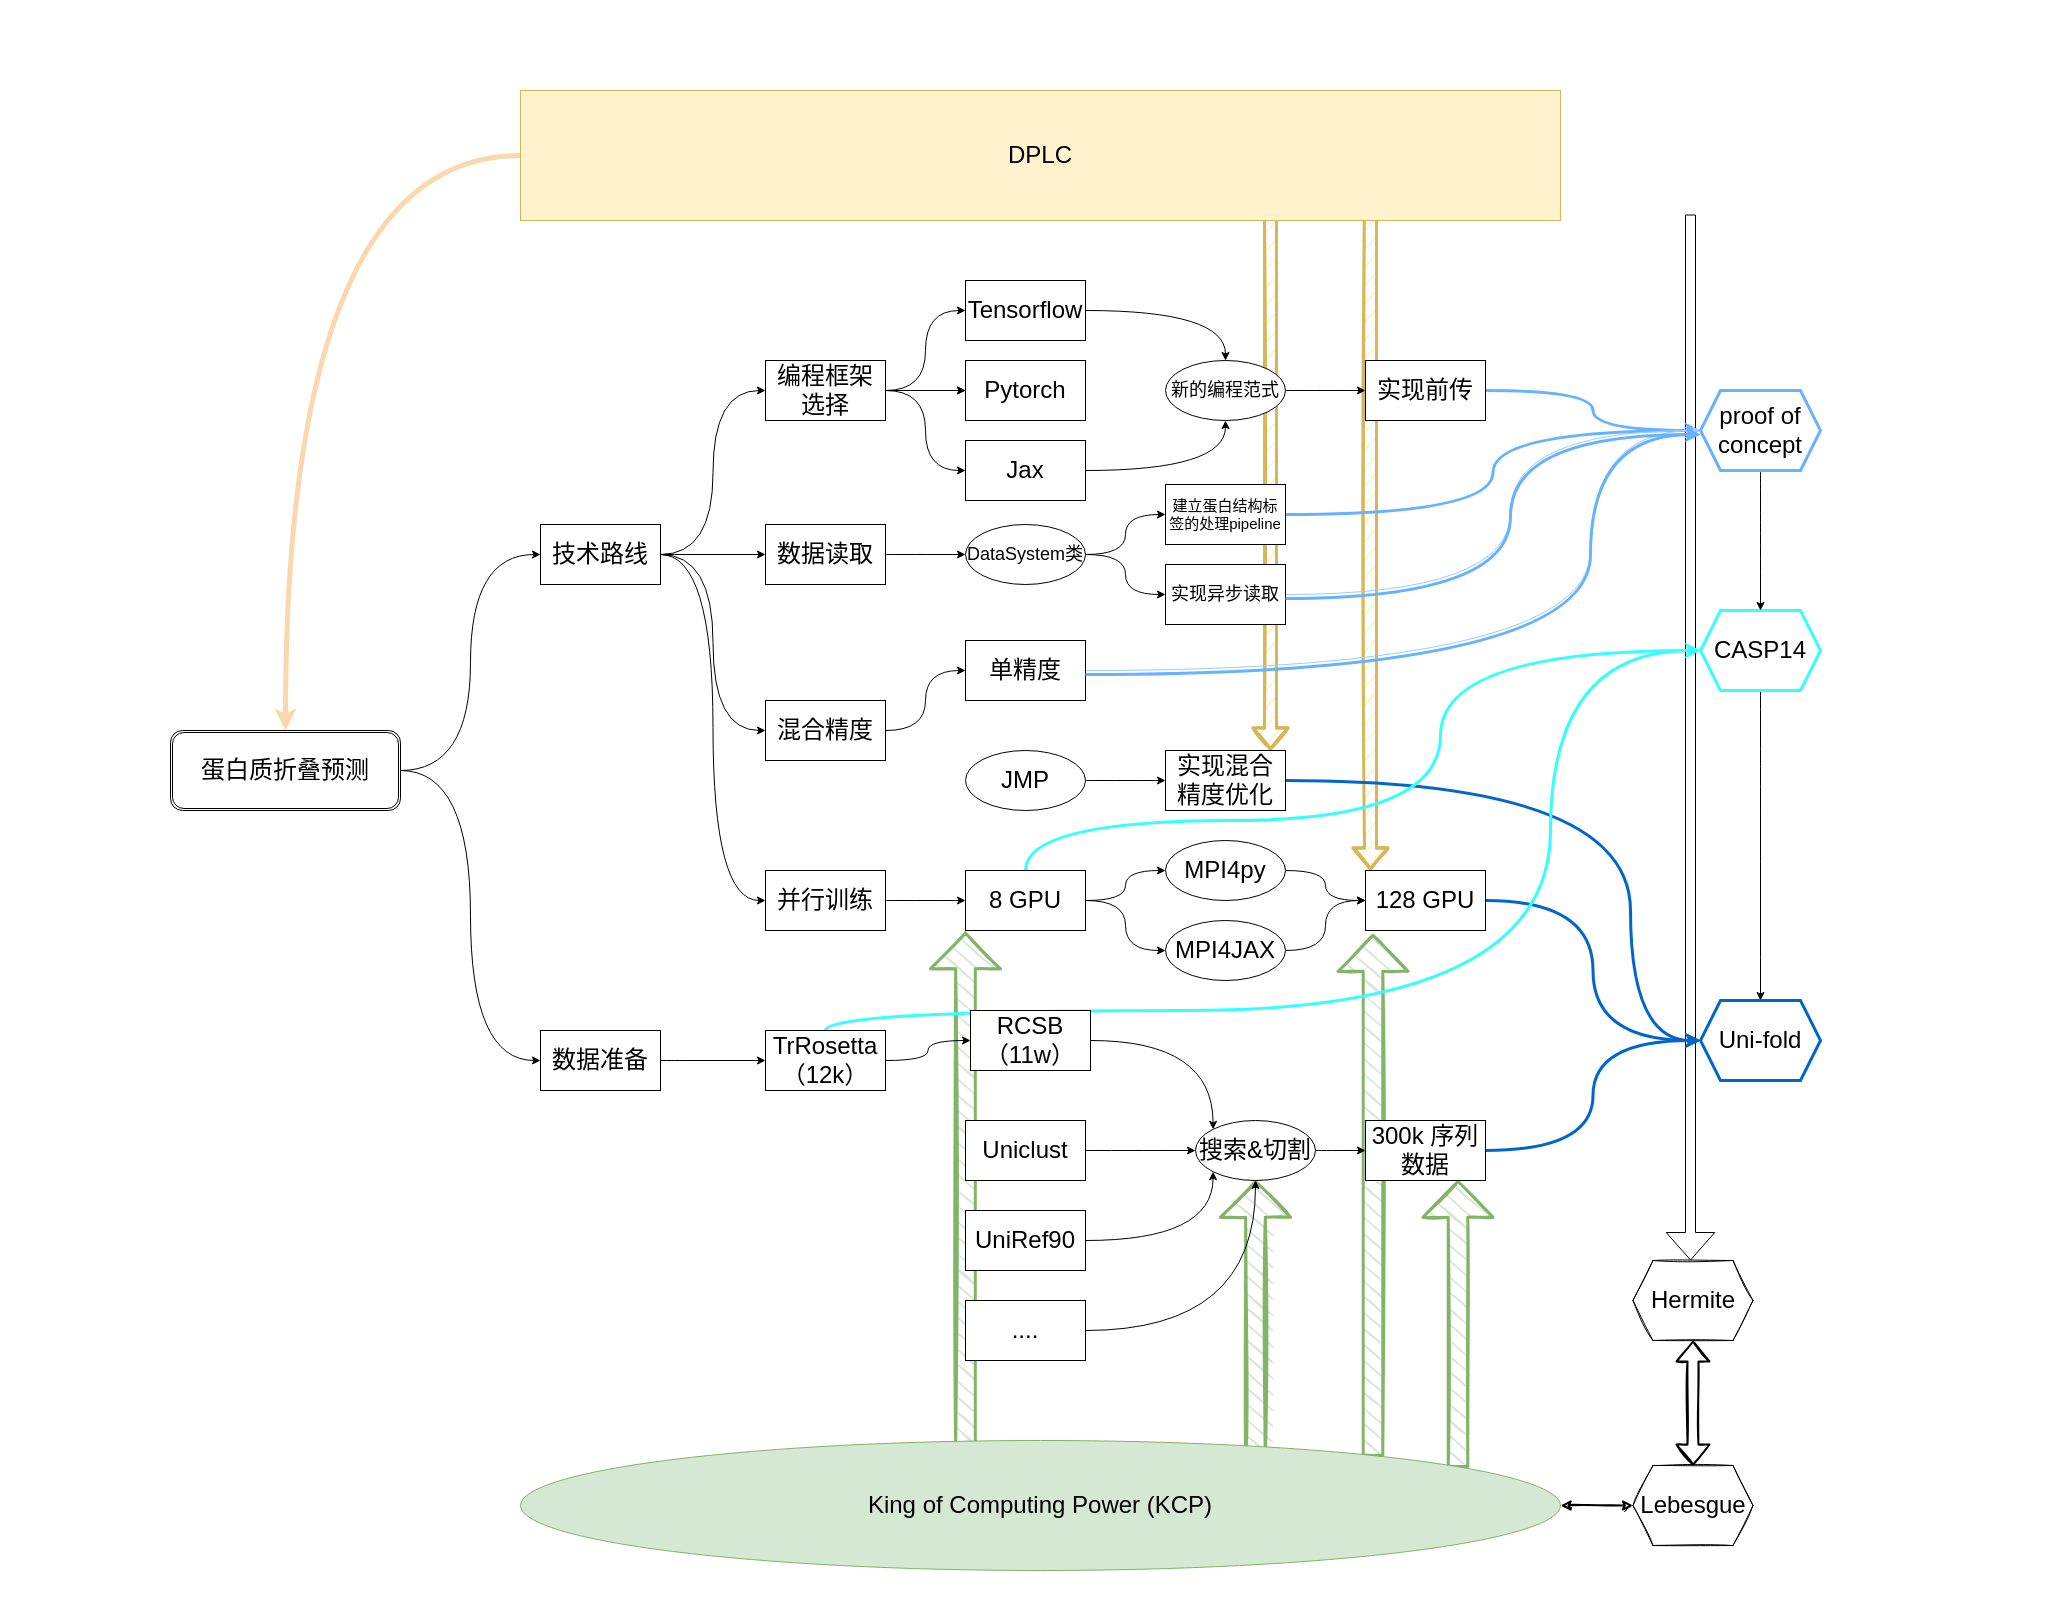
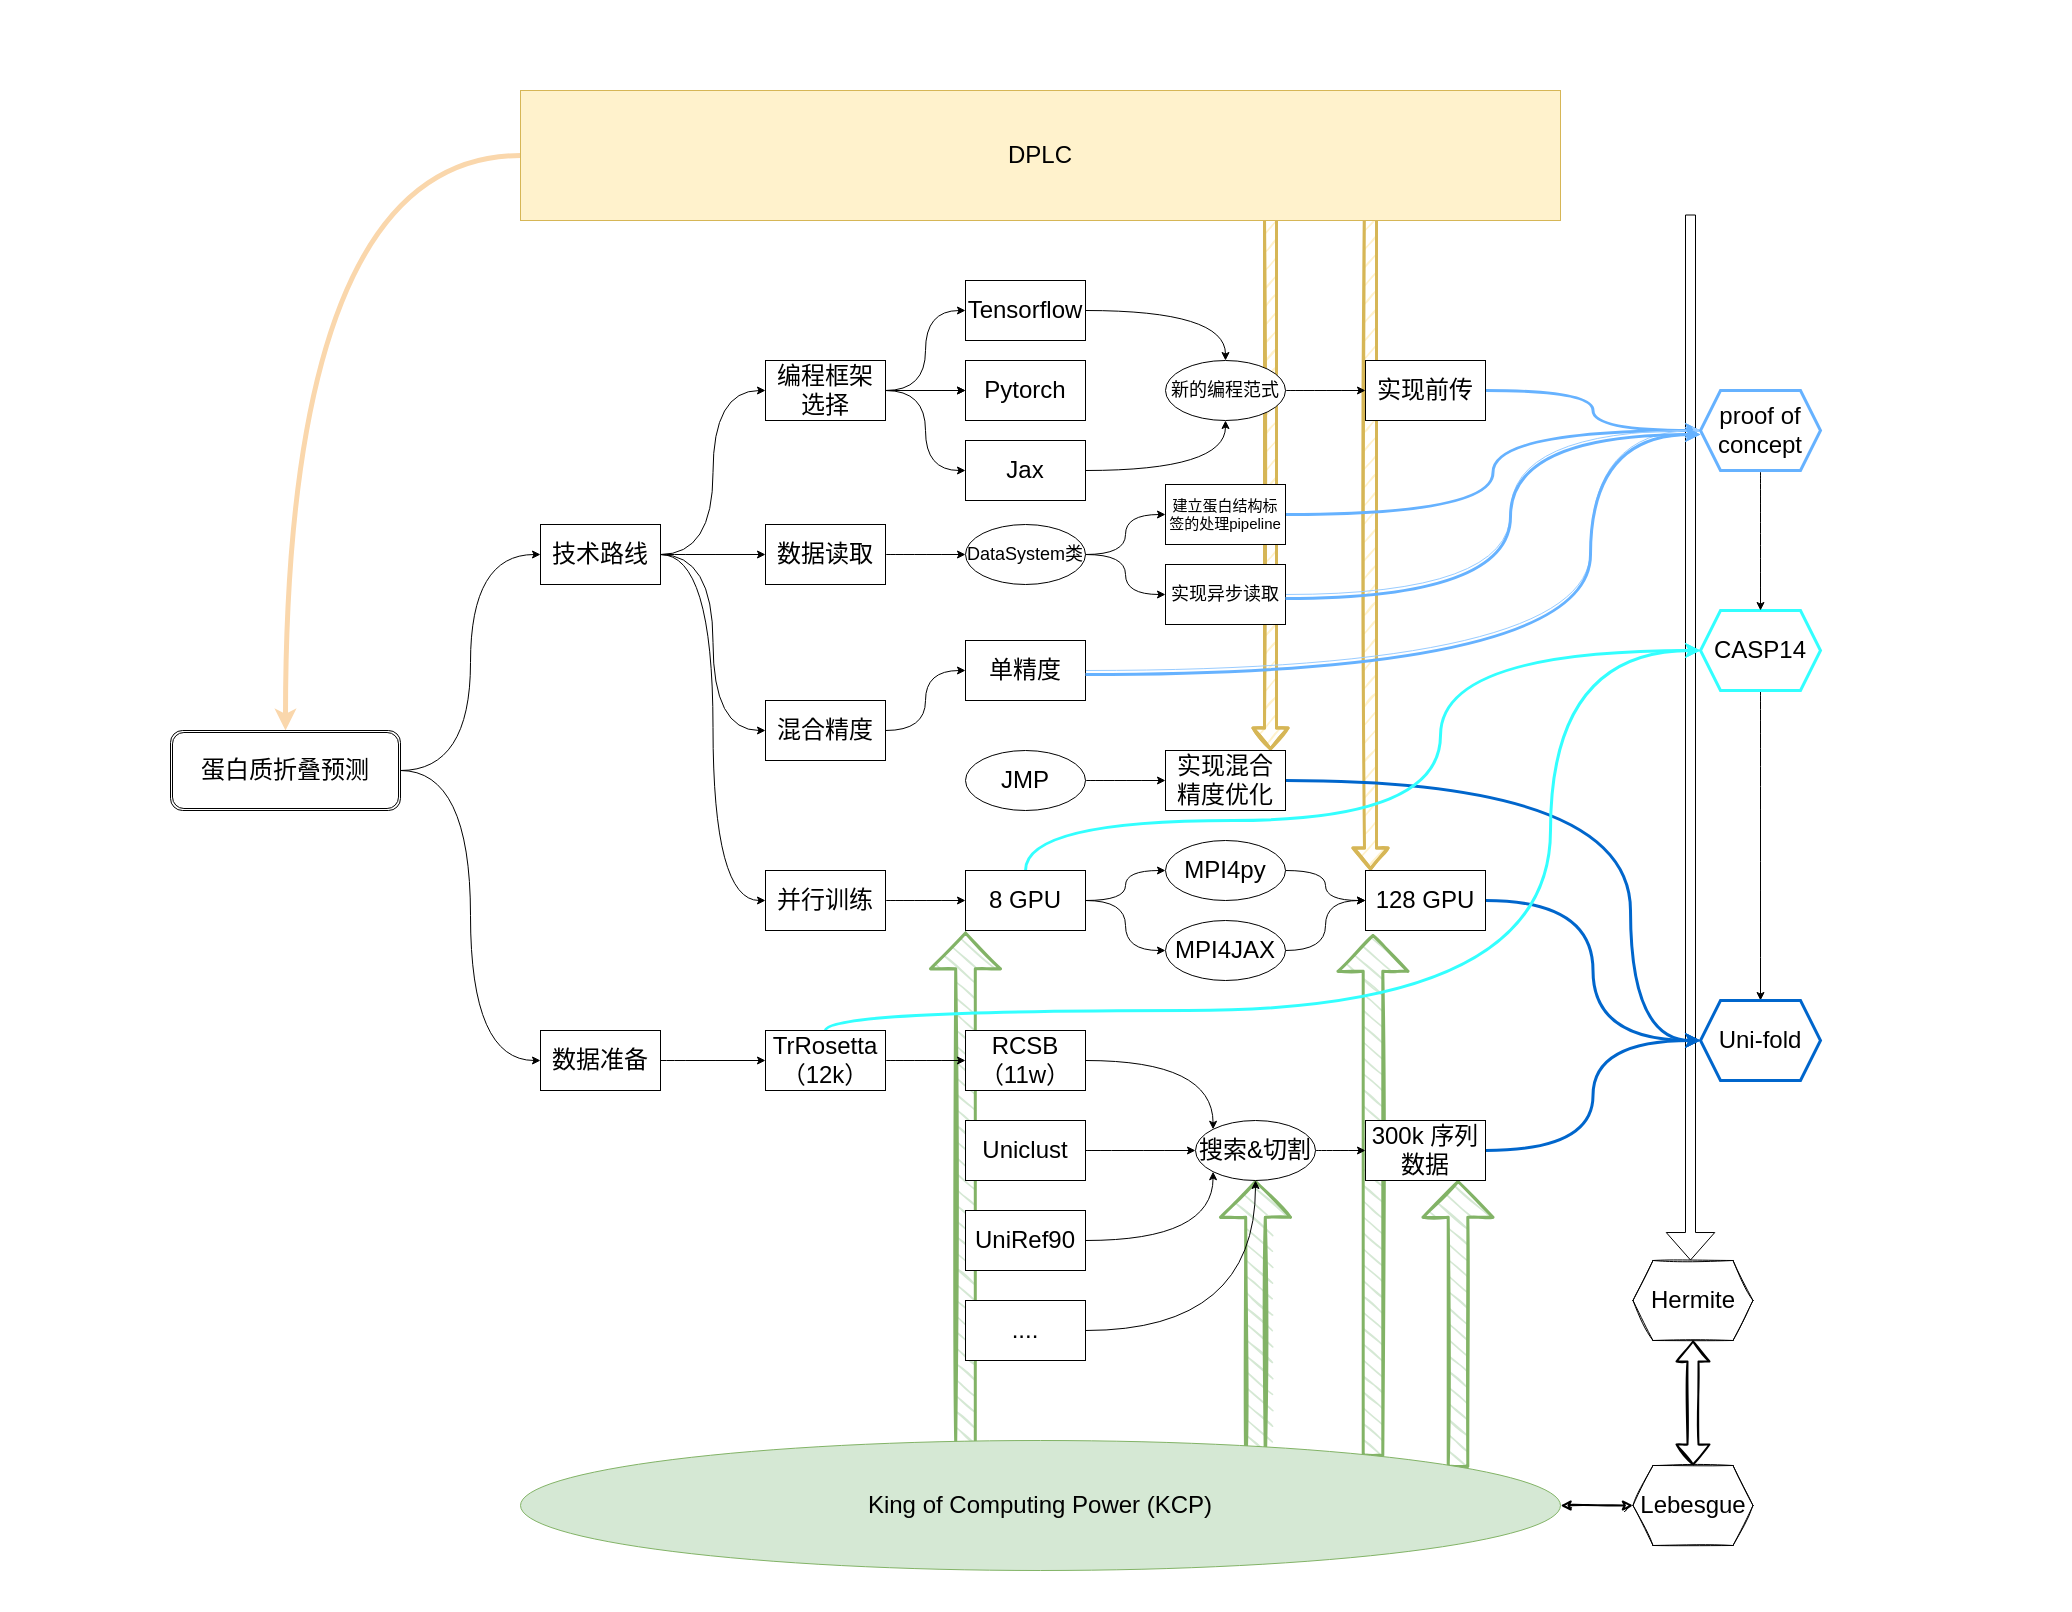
(1031, 1041) -> (1026, 1061)
